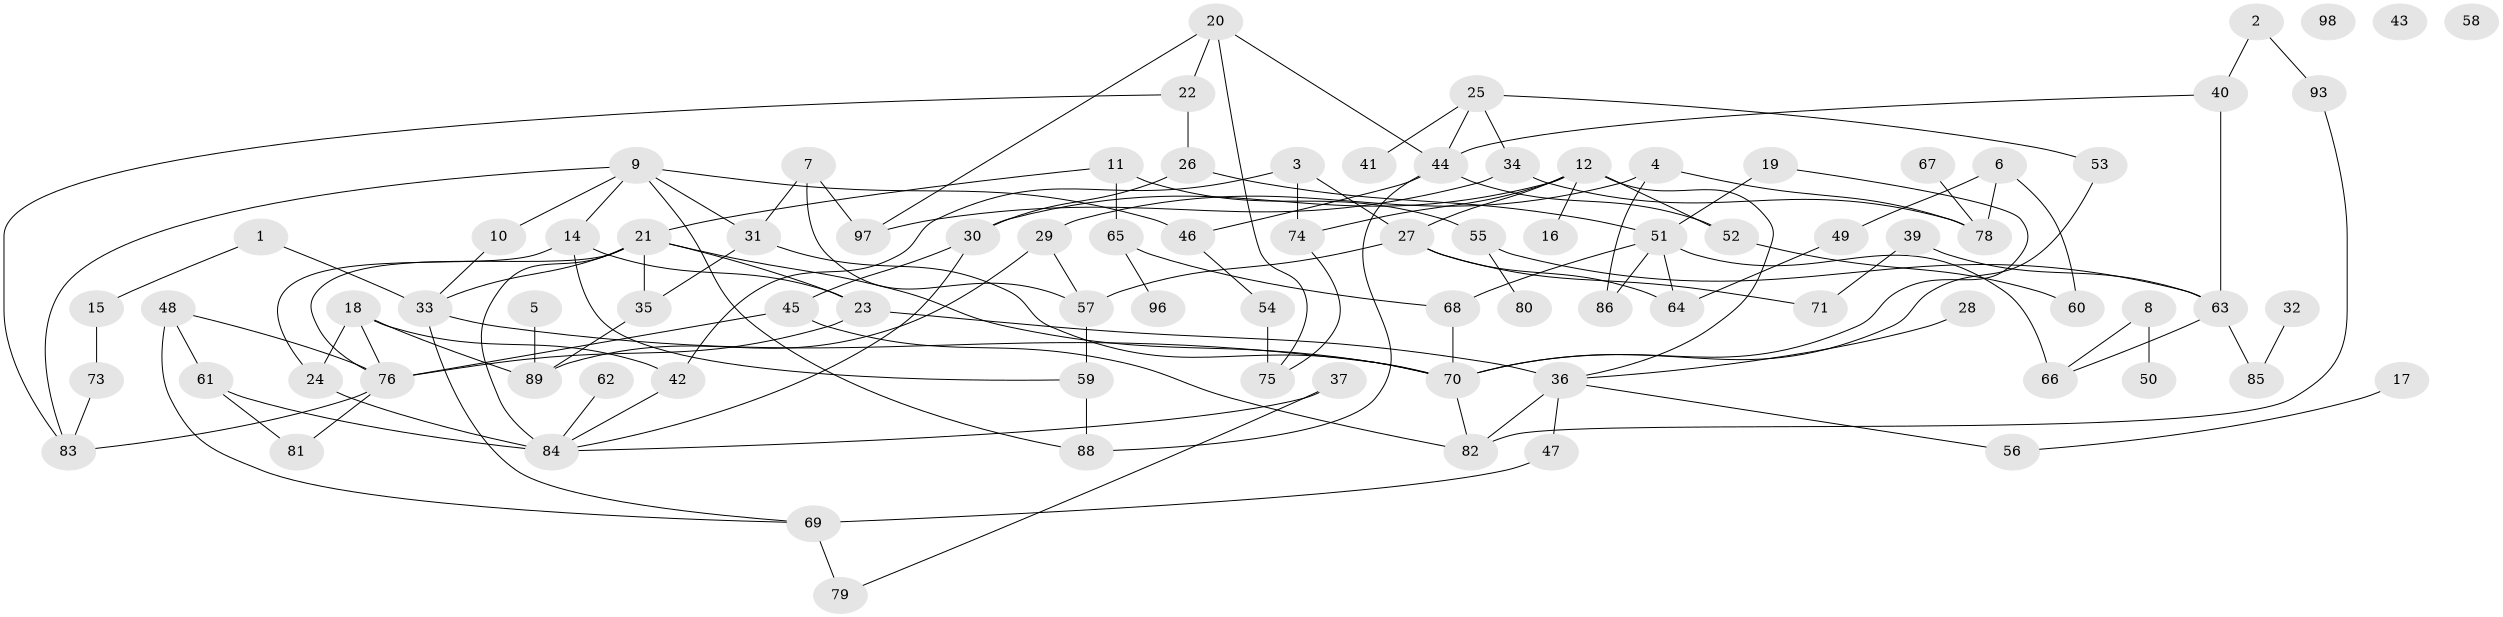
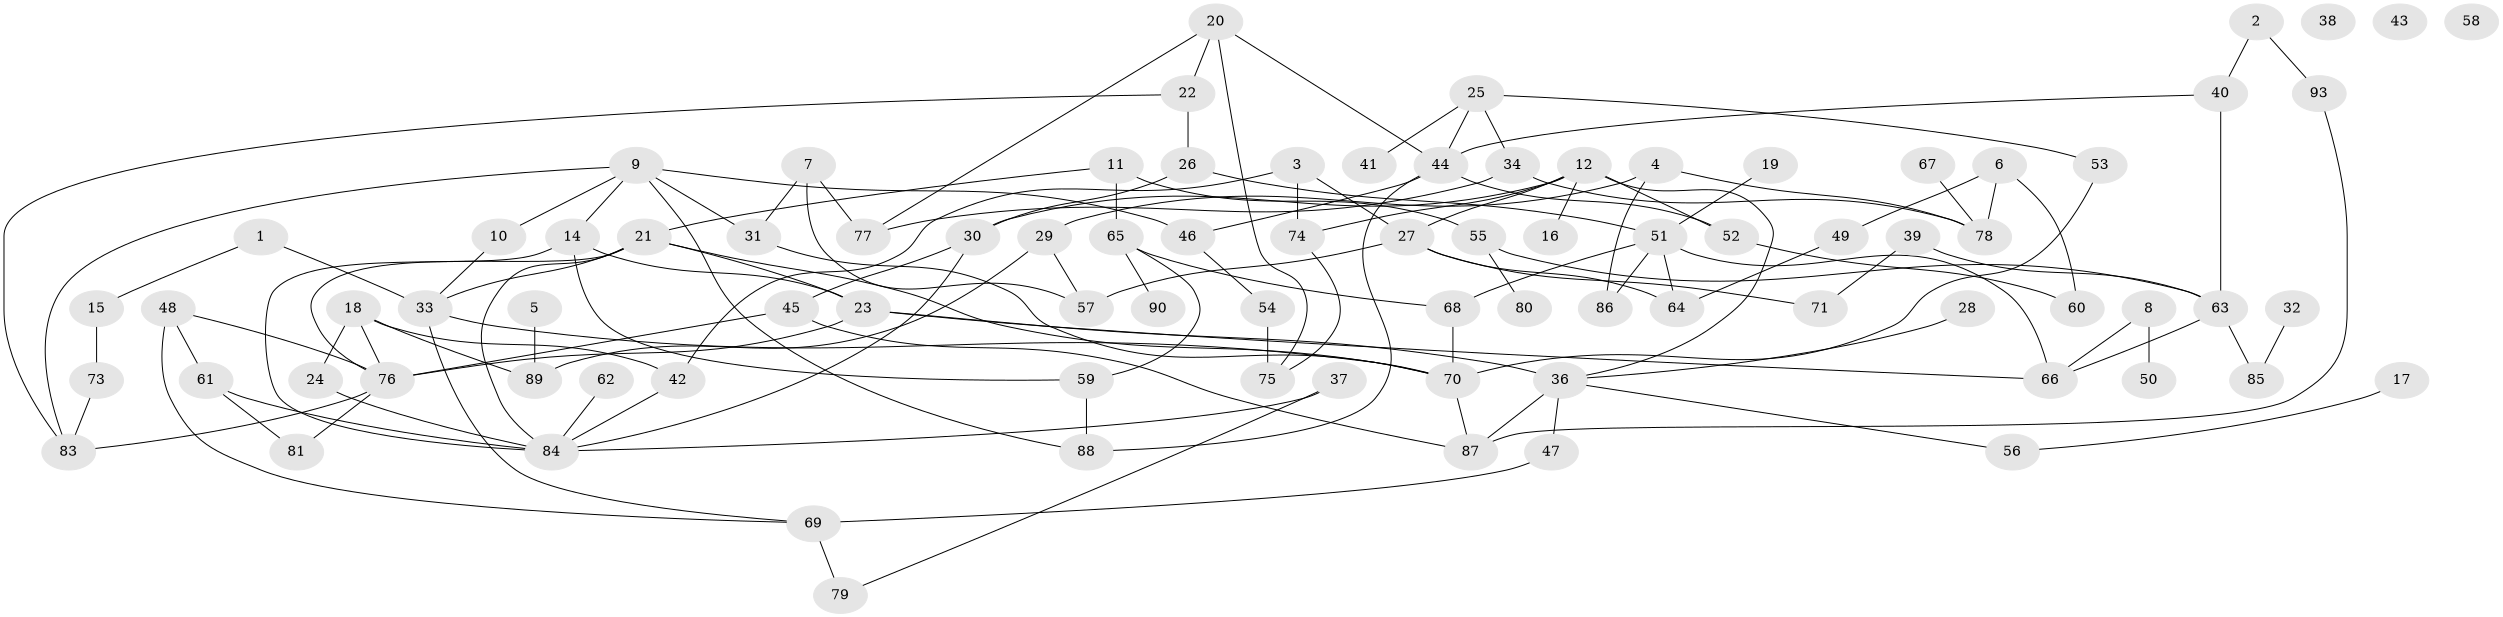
(2328, 22) -> (2328, 22)
(863, 237) -> (863, 237)
(323, 272) -> (267, 313)
(1883, 303) -> none
(644, 309) -> none
(1158, 309) -> (1158, 309)
(1086, 345) -> (1197, 321)
none -> (1484, 353)
(1471, 452) -> (1471, 452)
